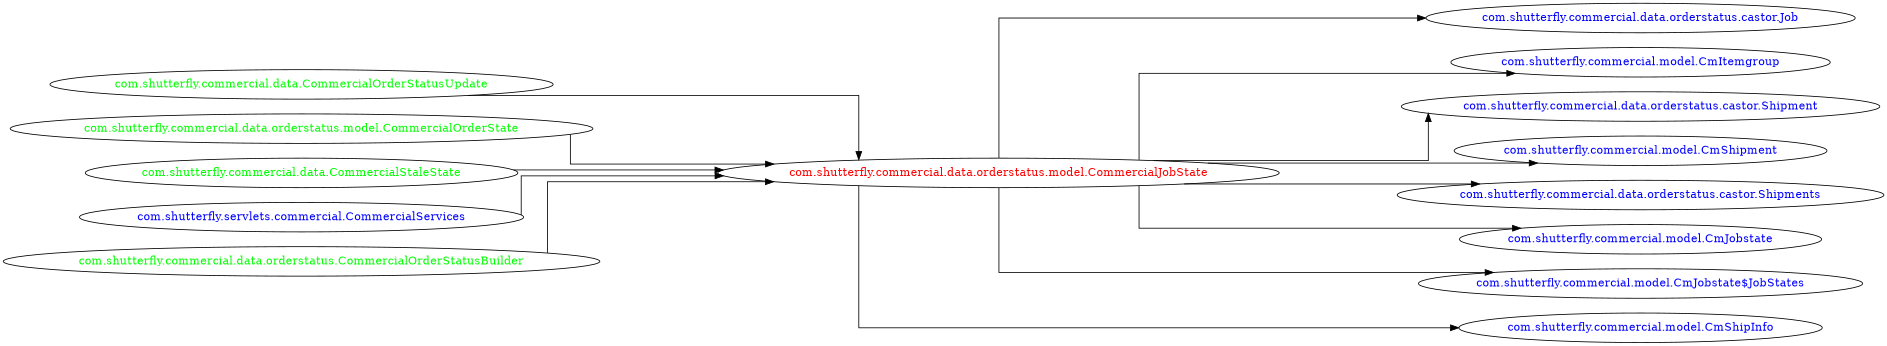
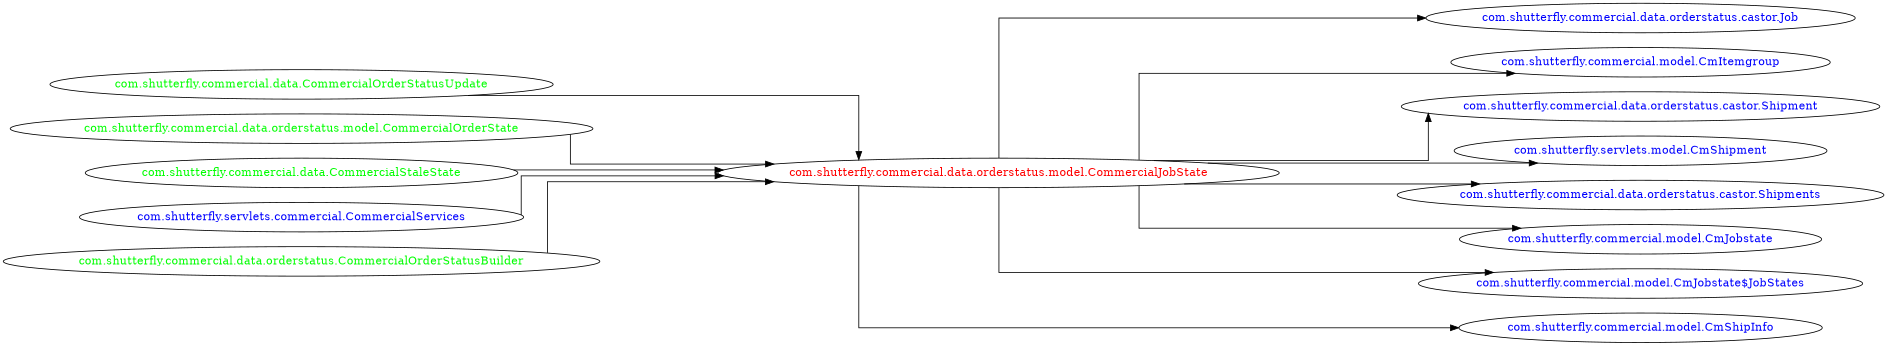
(1641, 151) -> (1641, 151)
